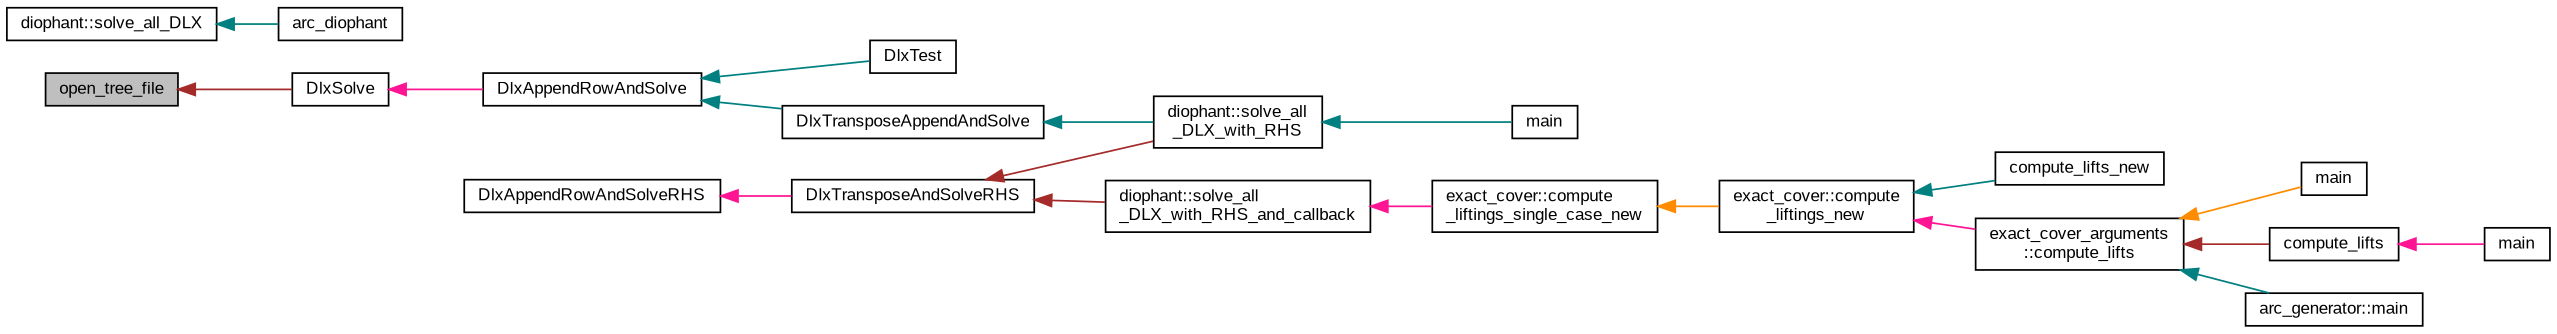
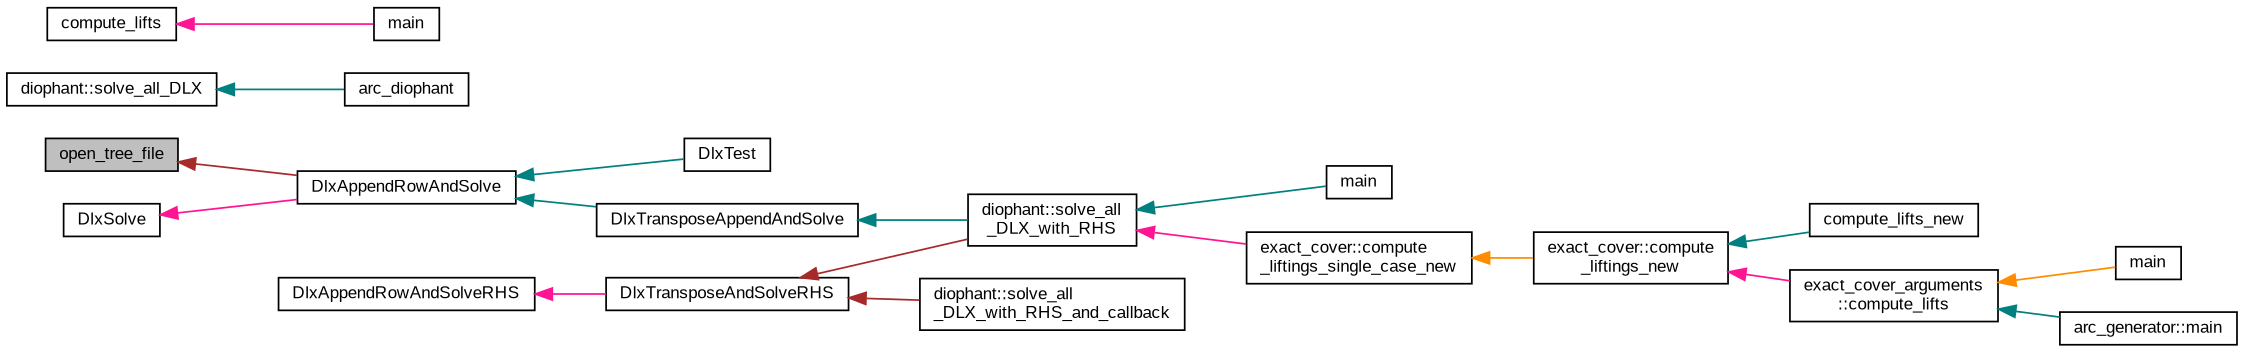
(244, 89) -> (246, 170)
(1410, 206) -> (1200, 238)
(2235, 244) -> none
